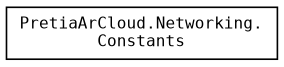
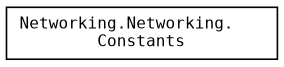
(142, 33) -> (142, 33)
